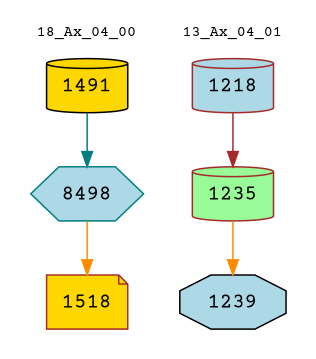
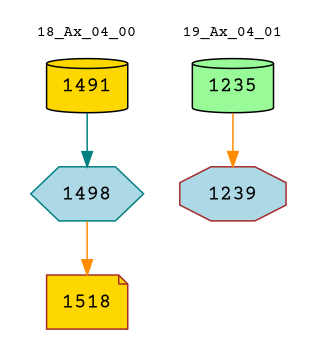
(233, 32) -> (233, 32)
(233, 86) -> none
(87, 194) -> (87, 194)
(233, 194) -> (233, 86)
(233, 302) -> (233, 194)
